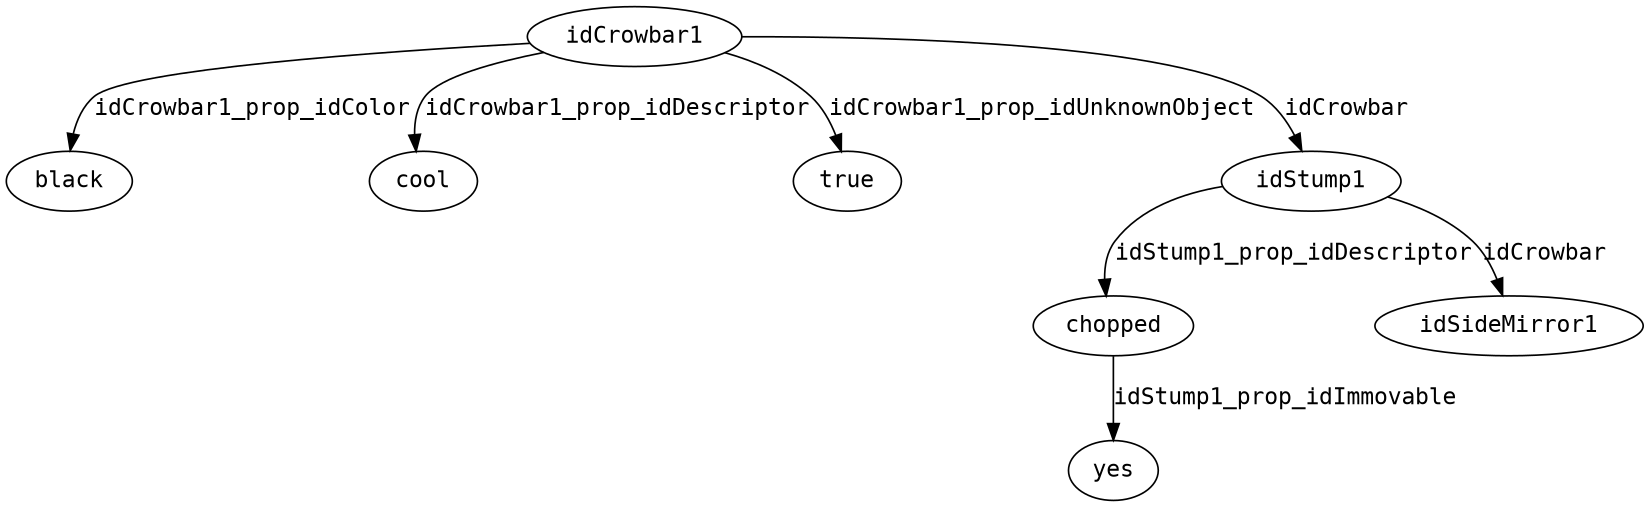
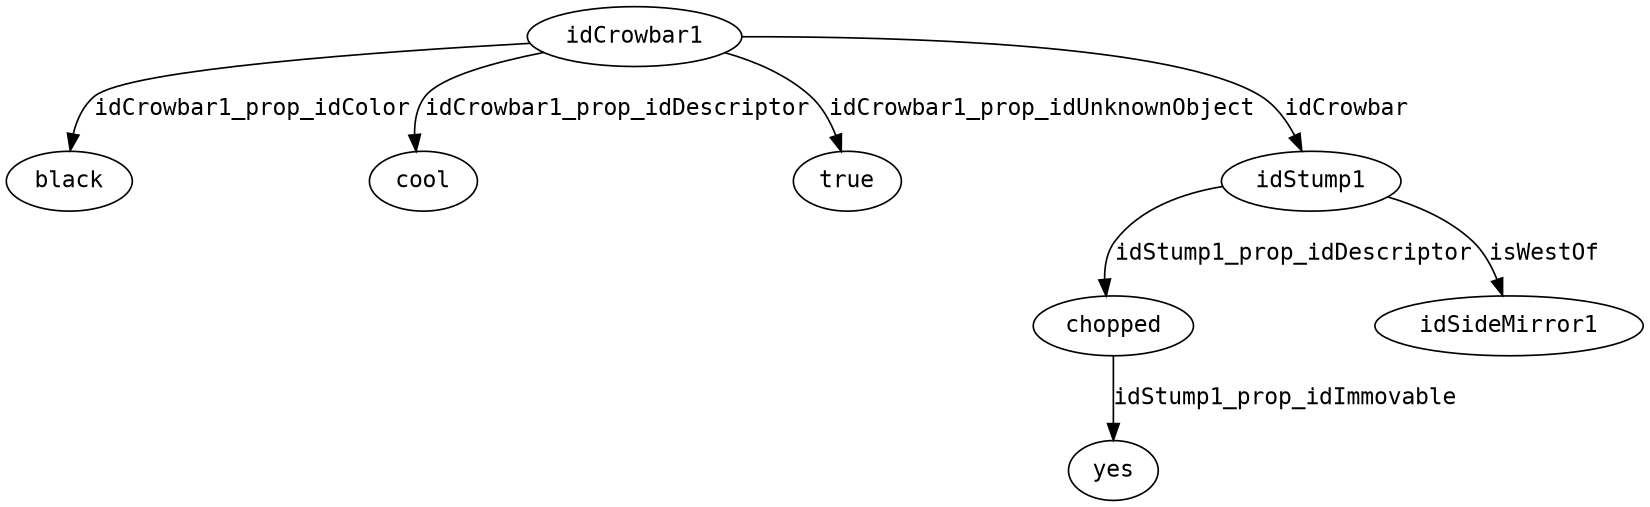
(1545, 254) -> (1545, 254)
